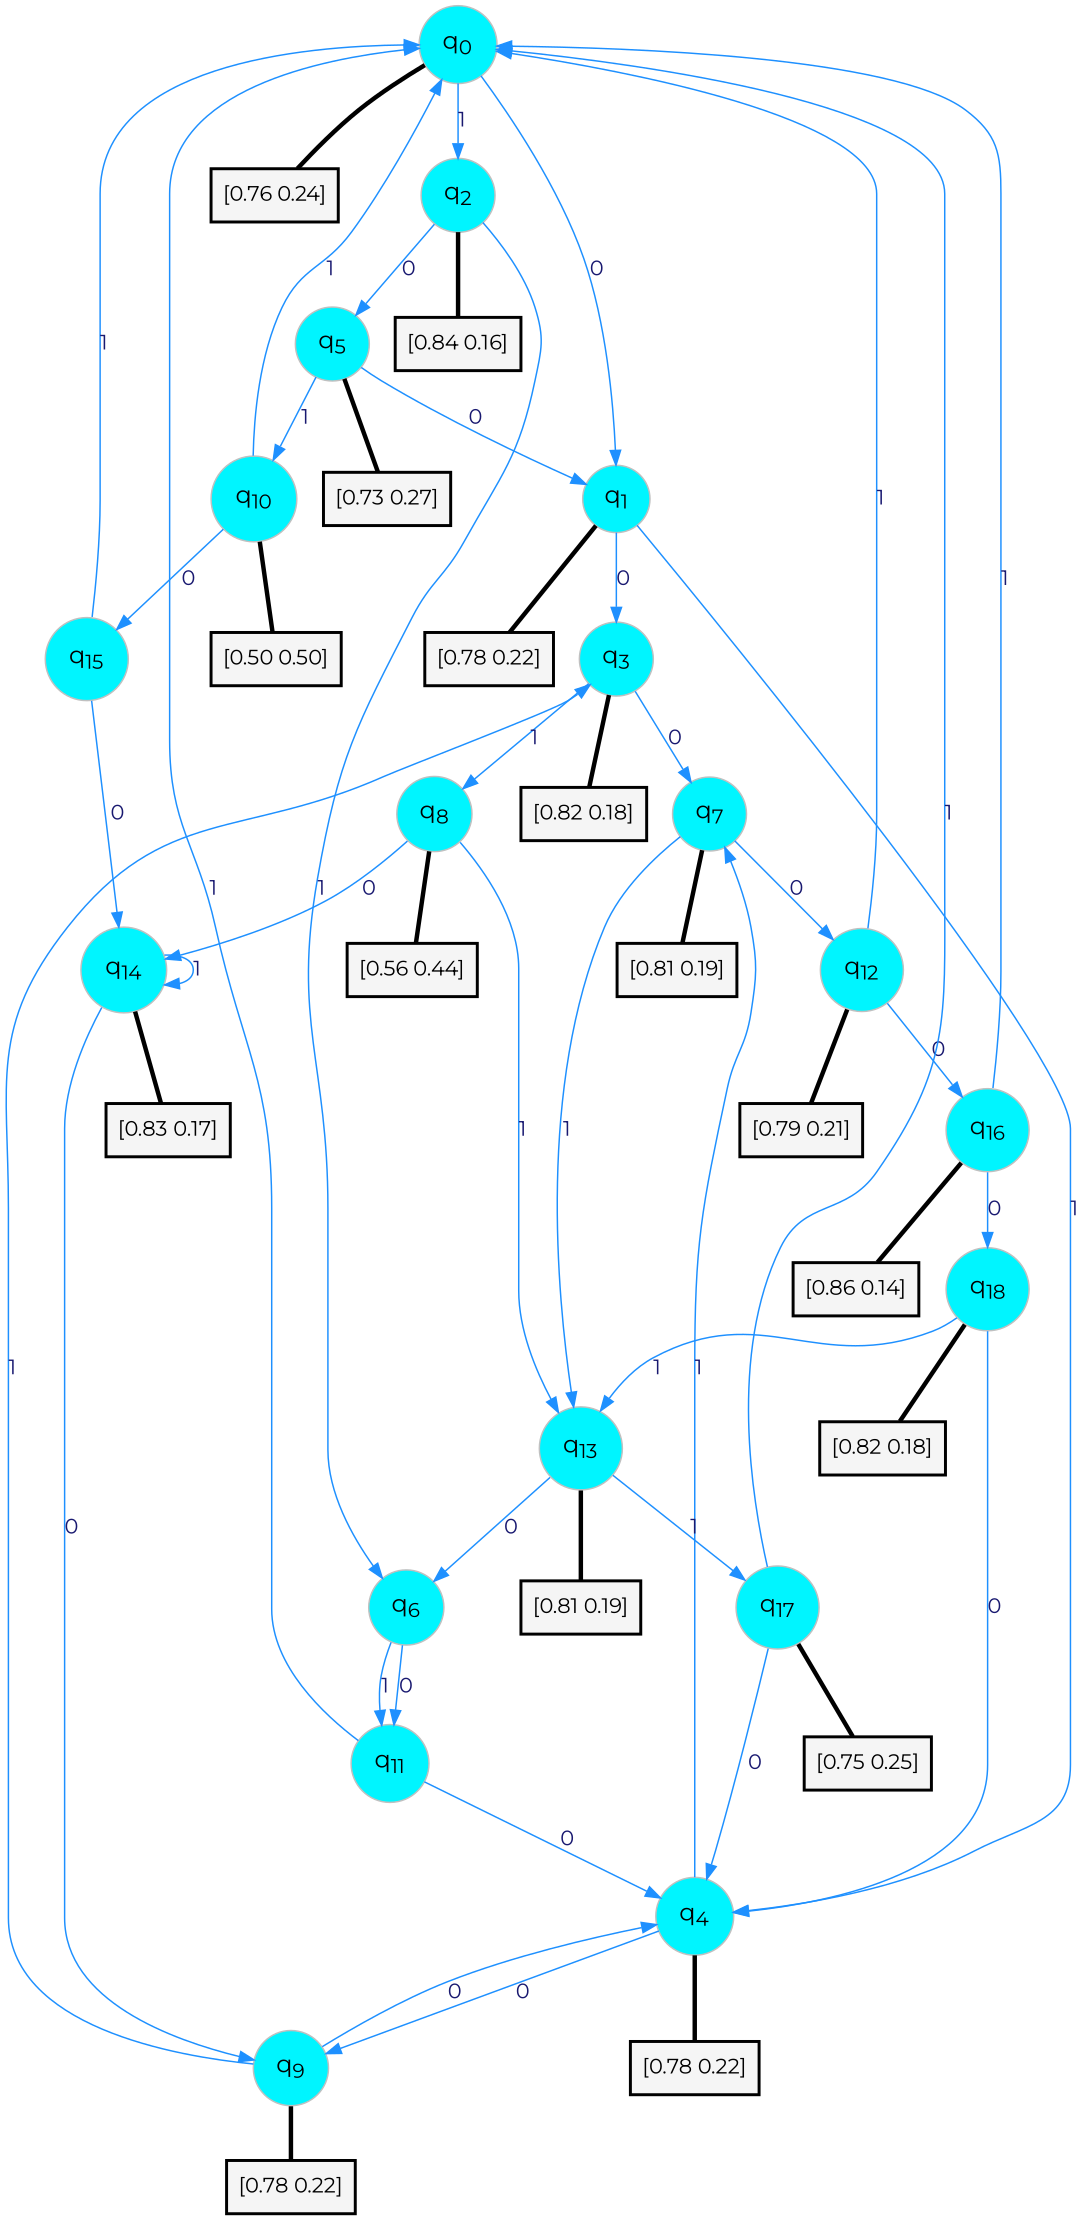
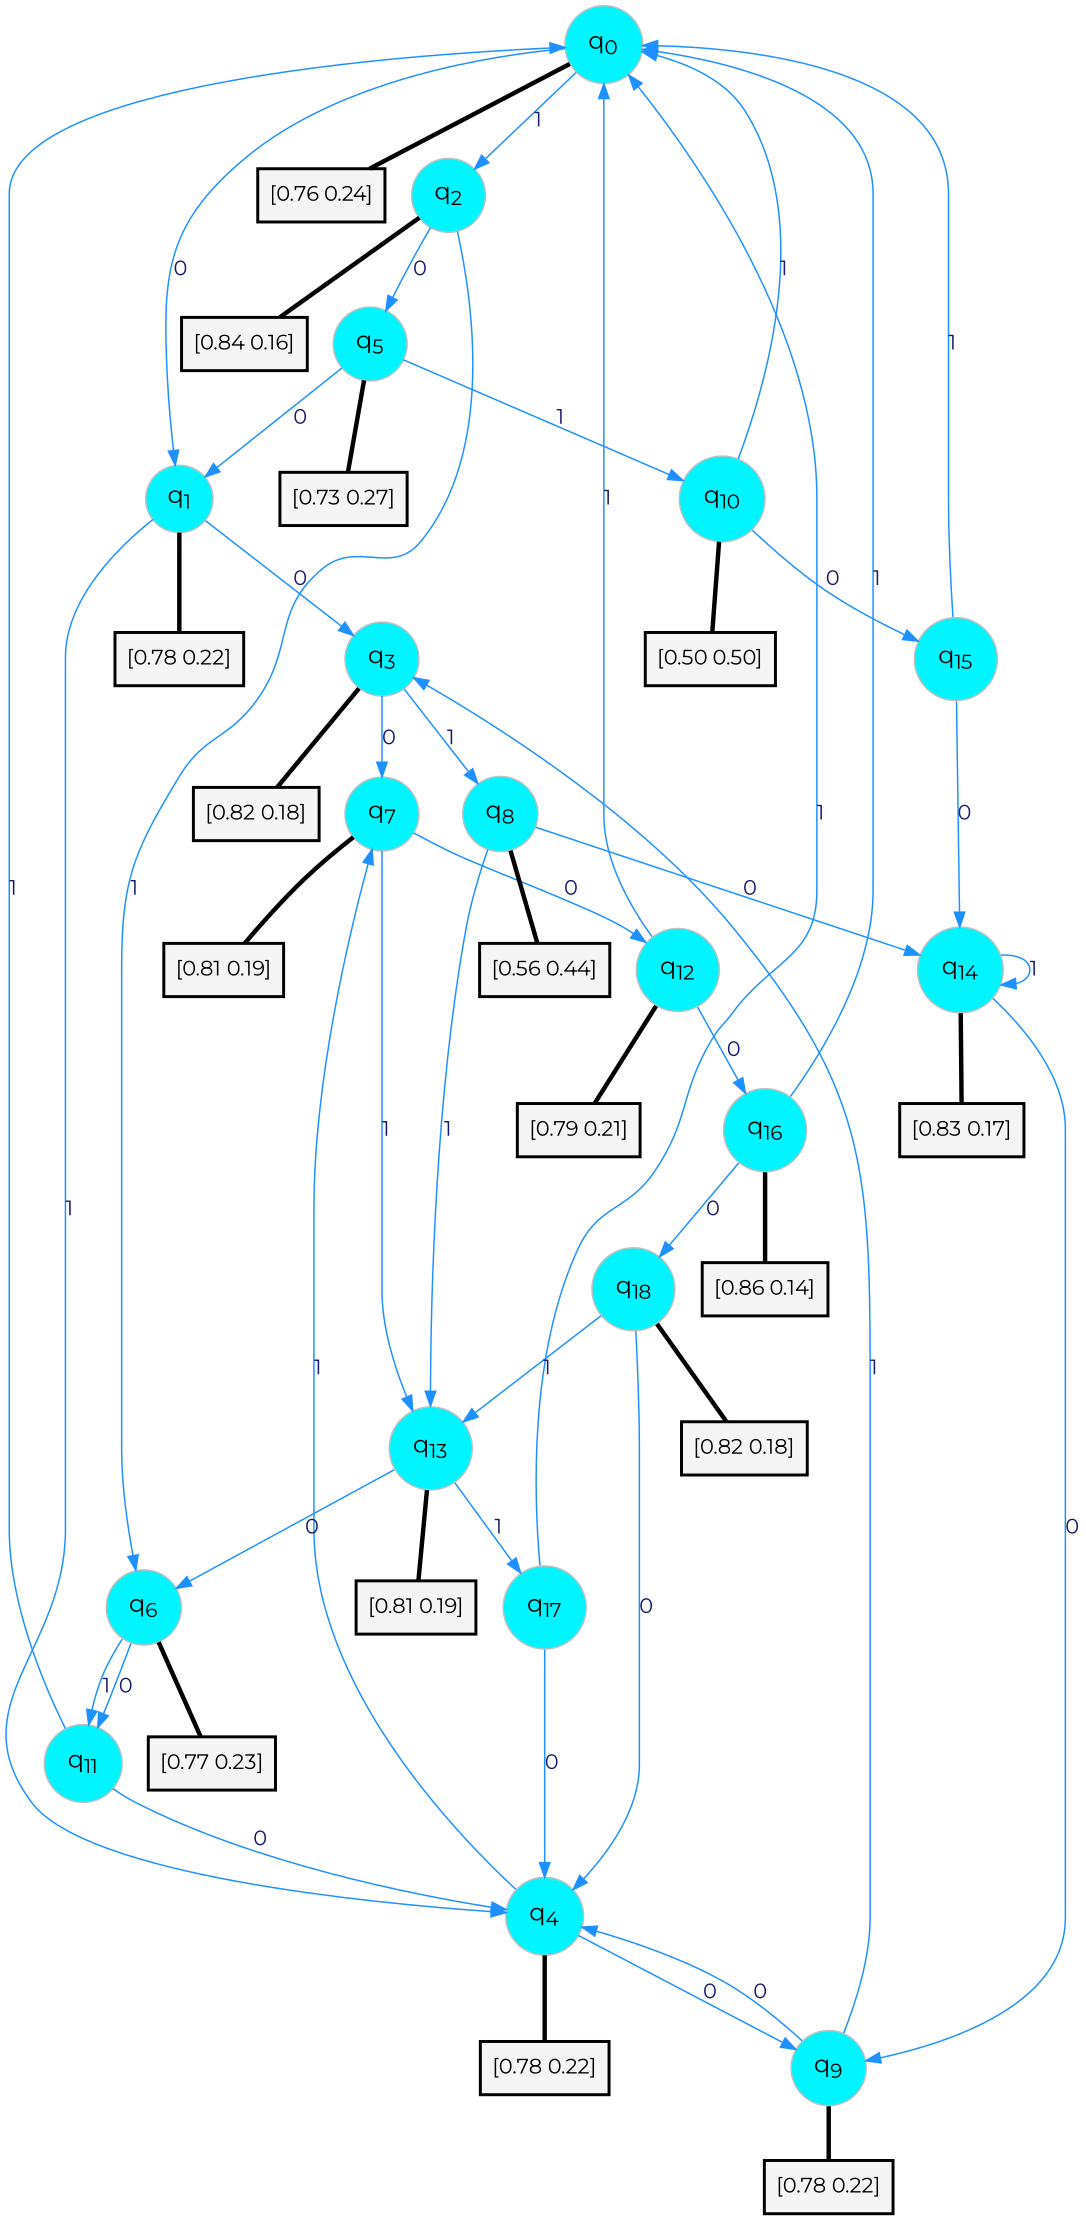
none -> (212, 1763)
(868, 1763) -> none
